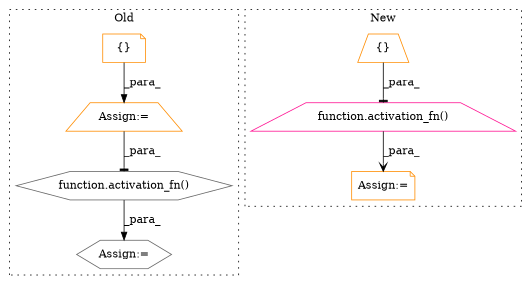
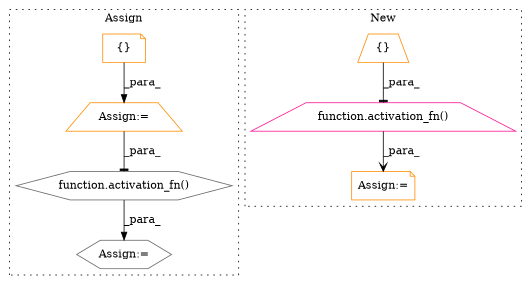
(124, 19) -> (124, 19)
